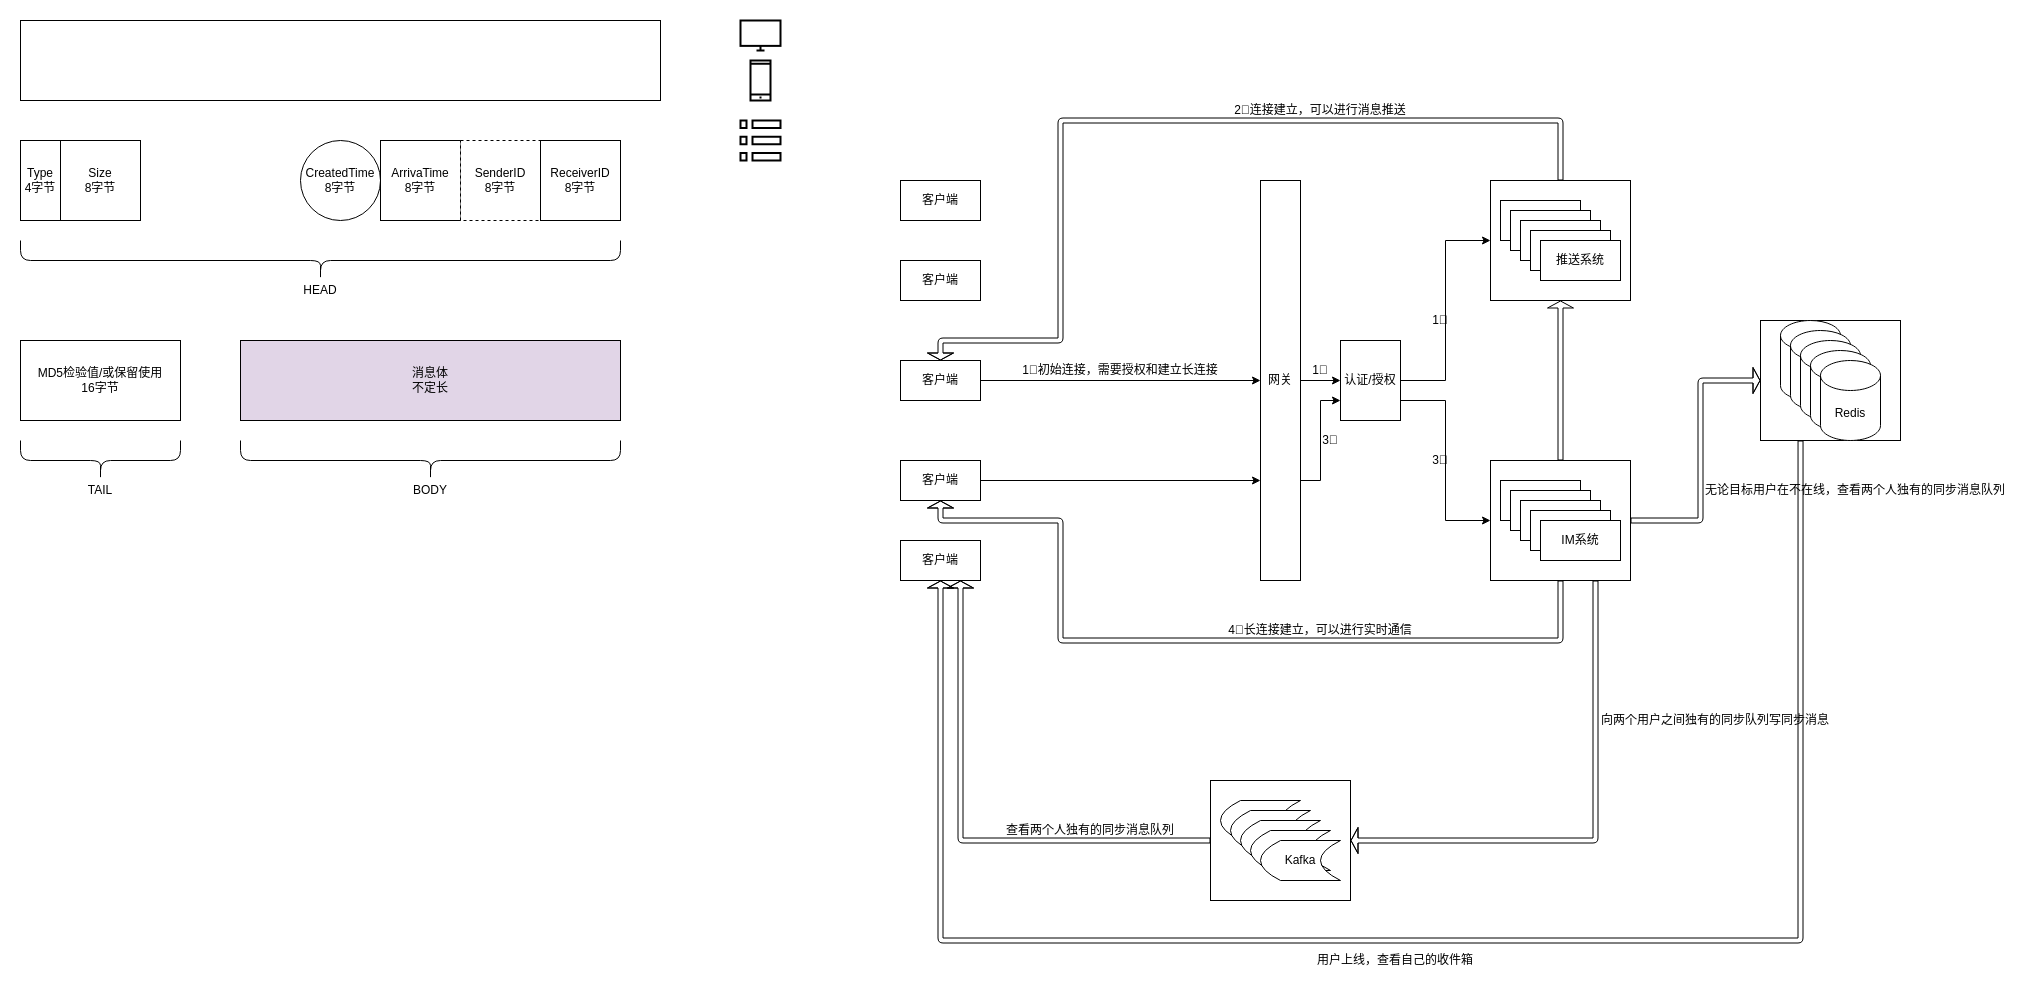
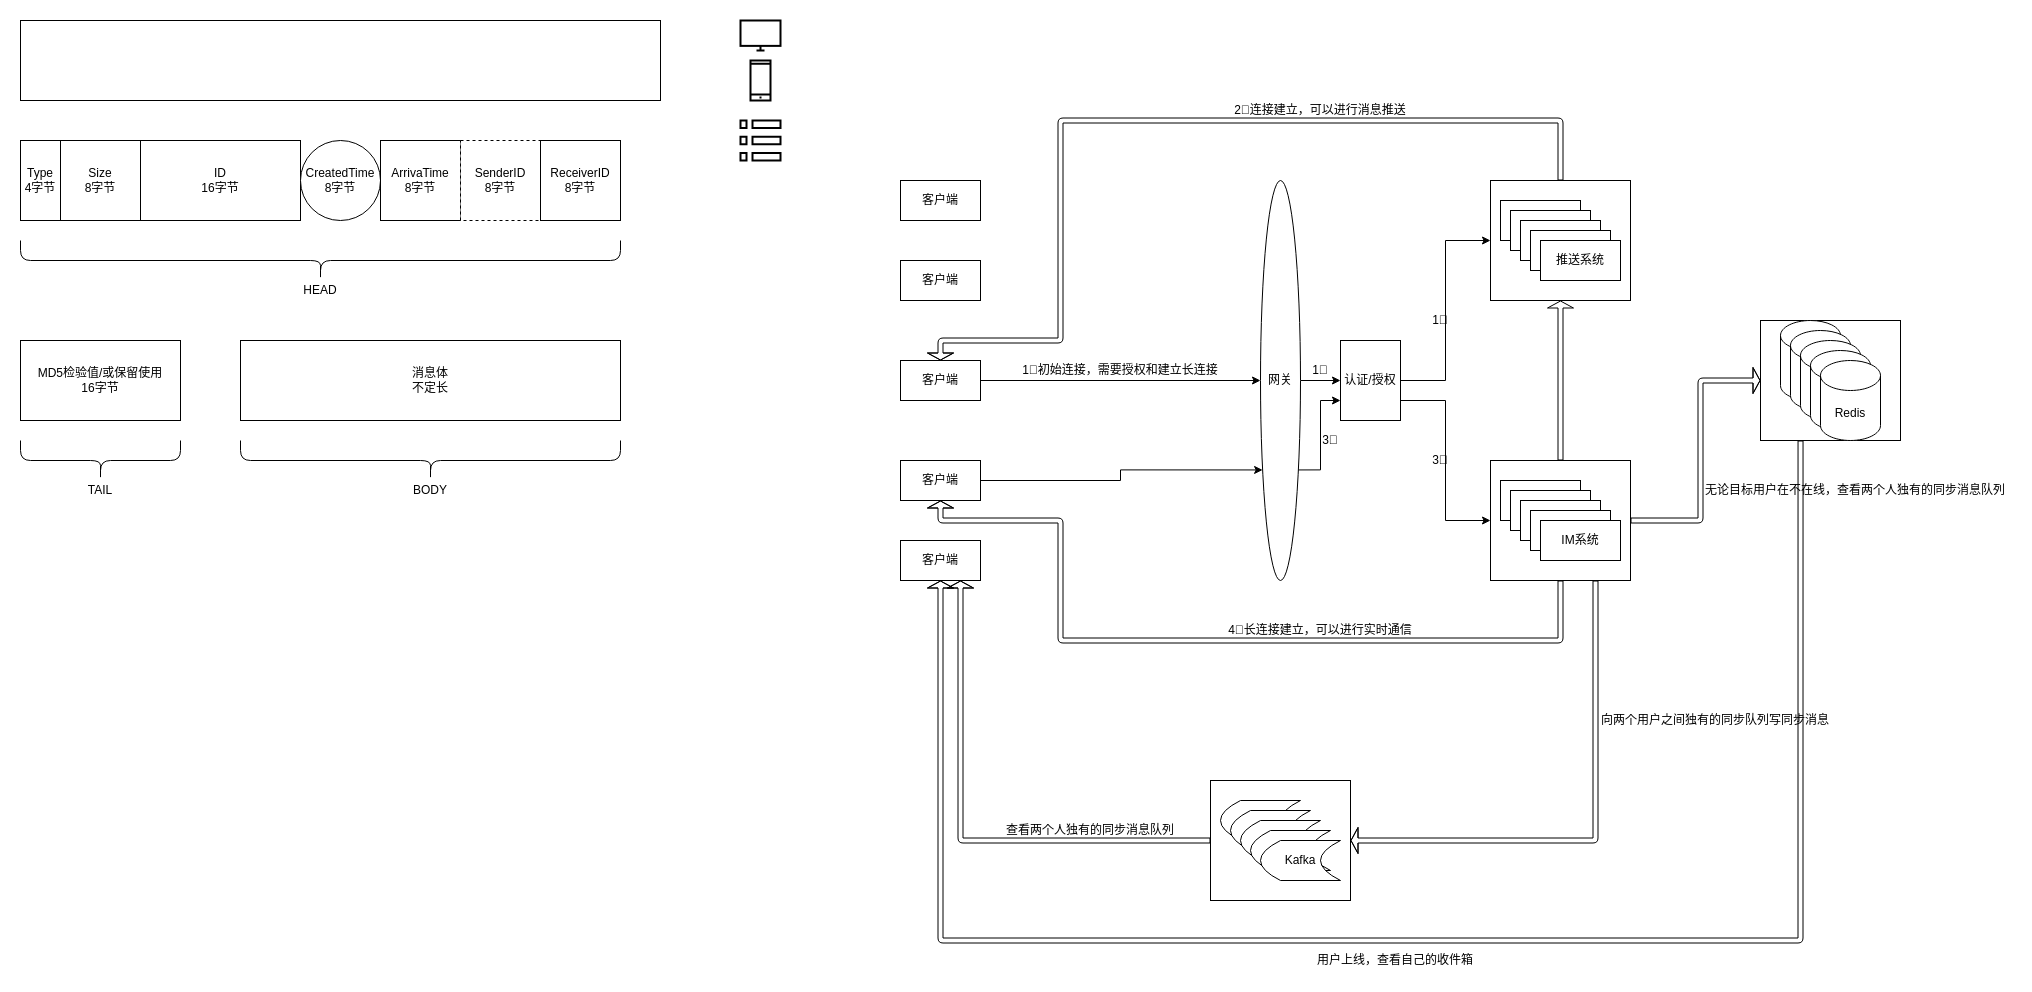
none -> (221, 181)
(431, 381) -> (431, 381)
(1281, 381) -> (1281, 381)
